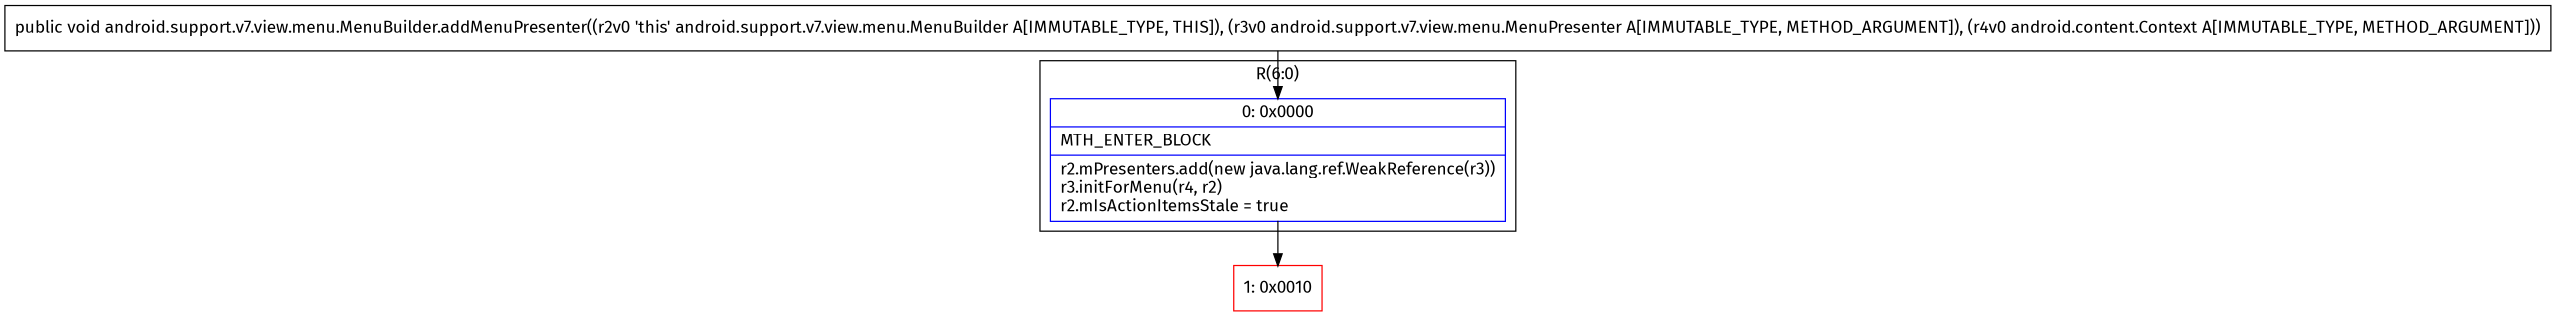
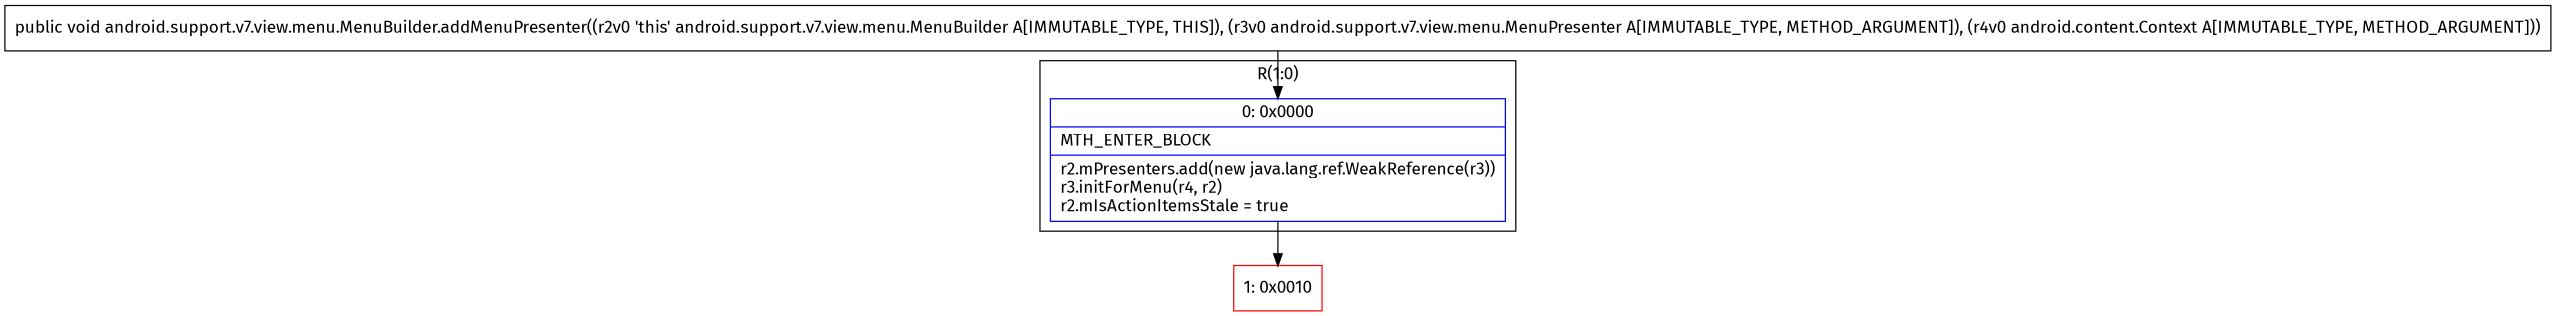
(1278, 75) -> (1278, 75)
